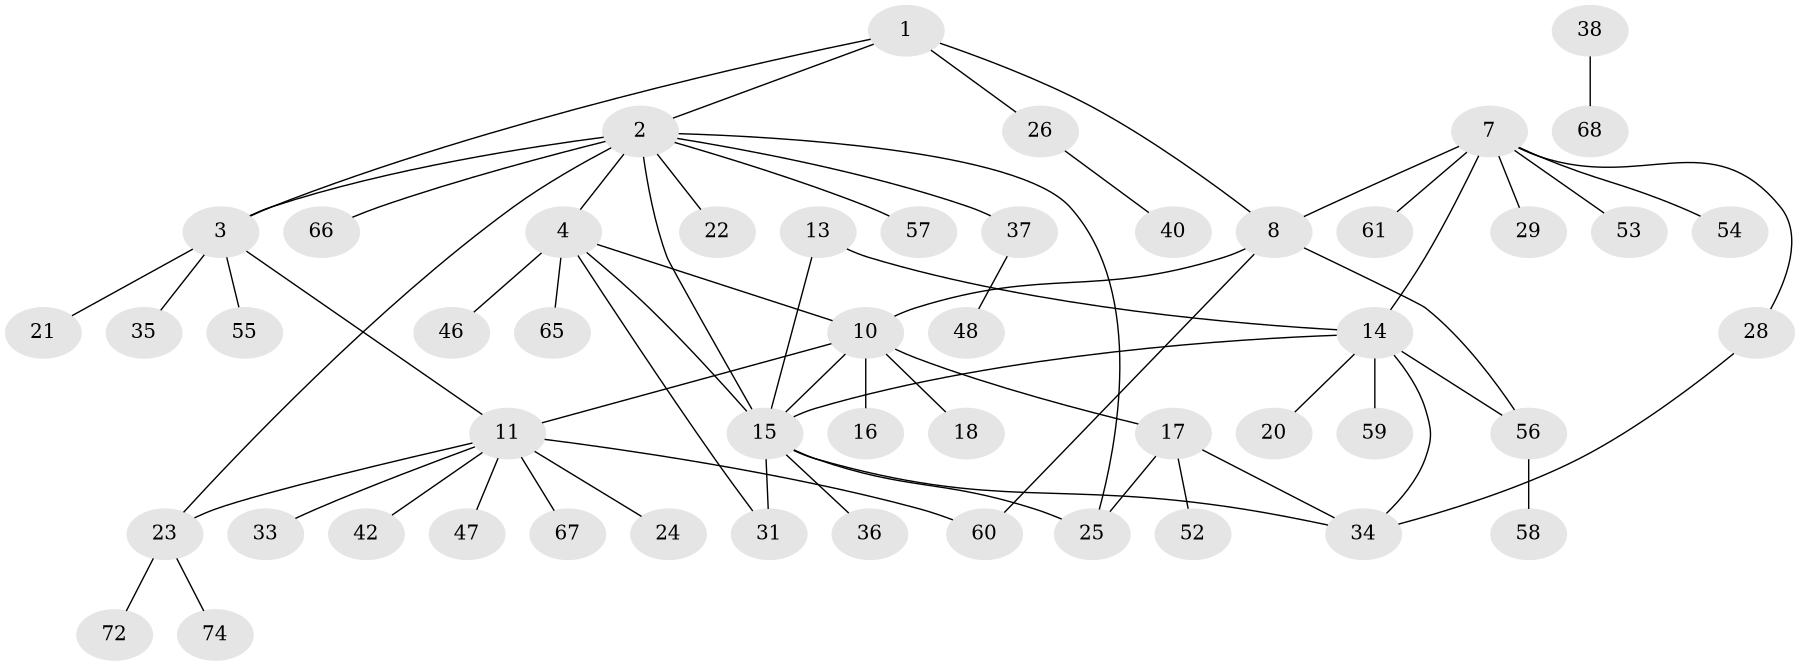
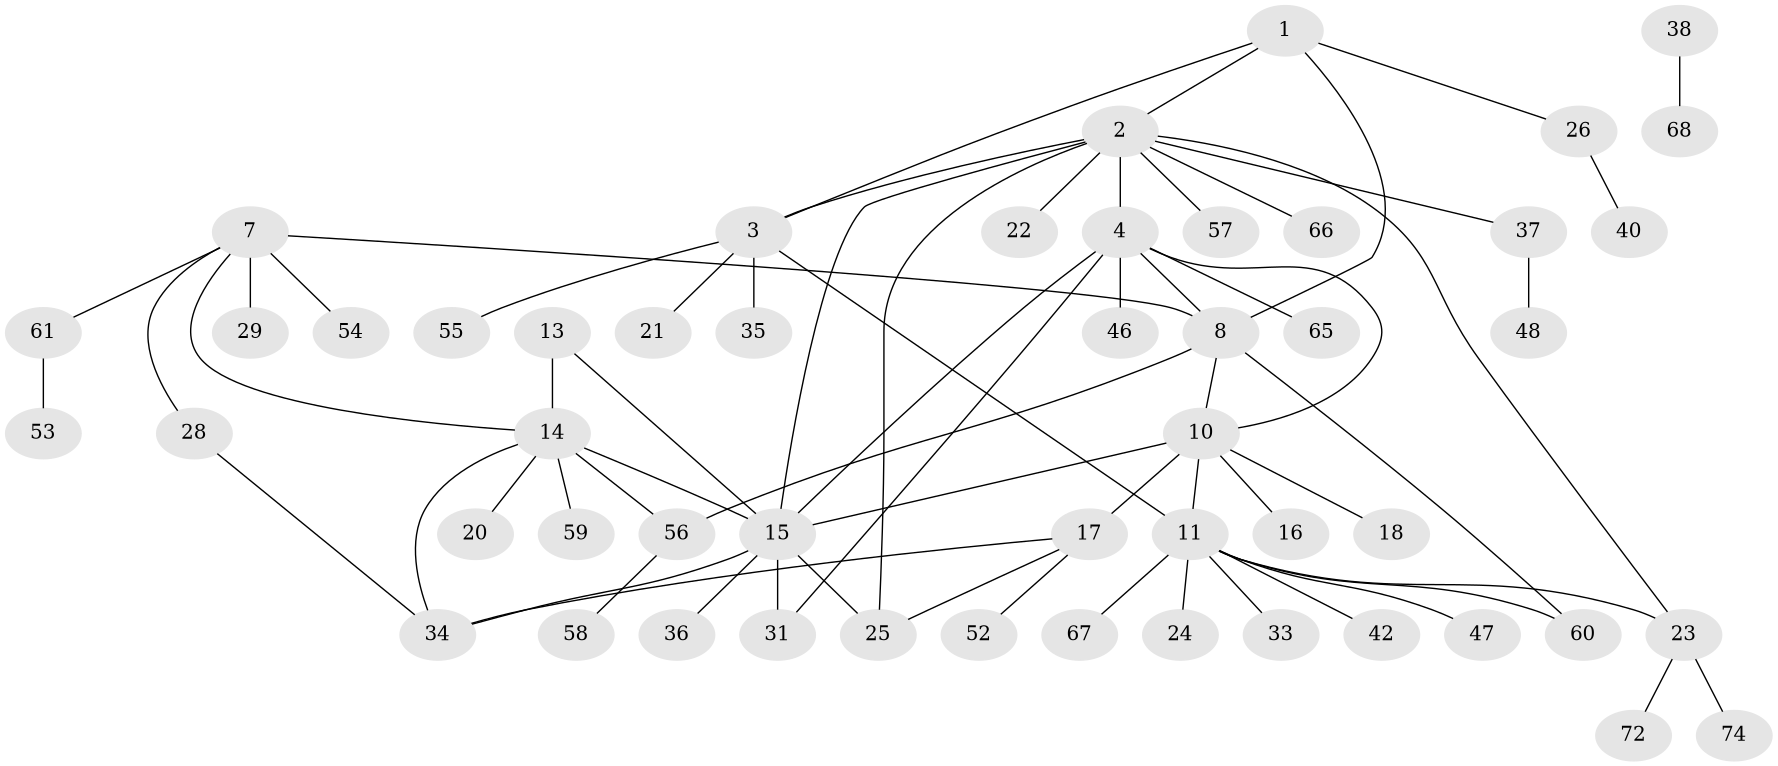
(1559, 182) -> (43, 383)
none -> (1170, 282)
